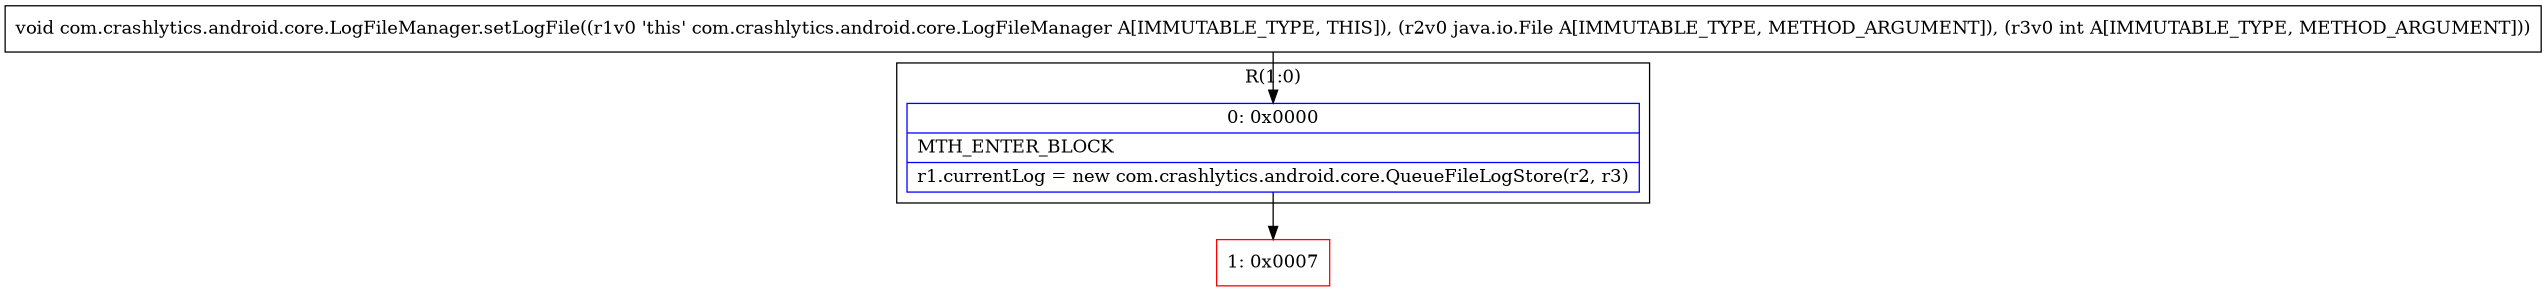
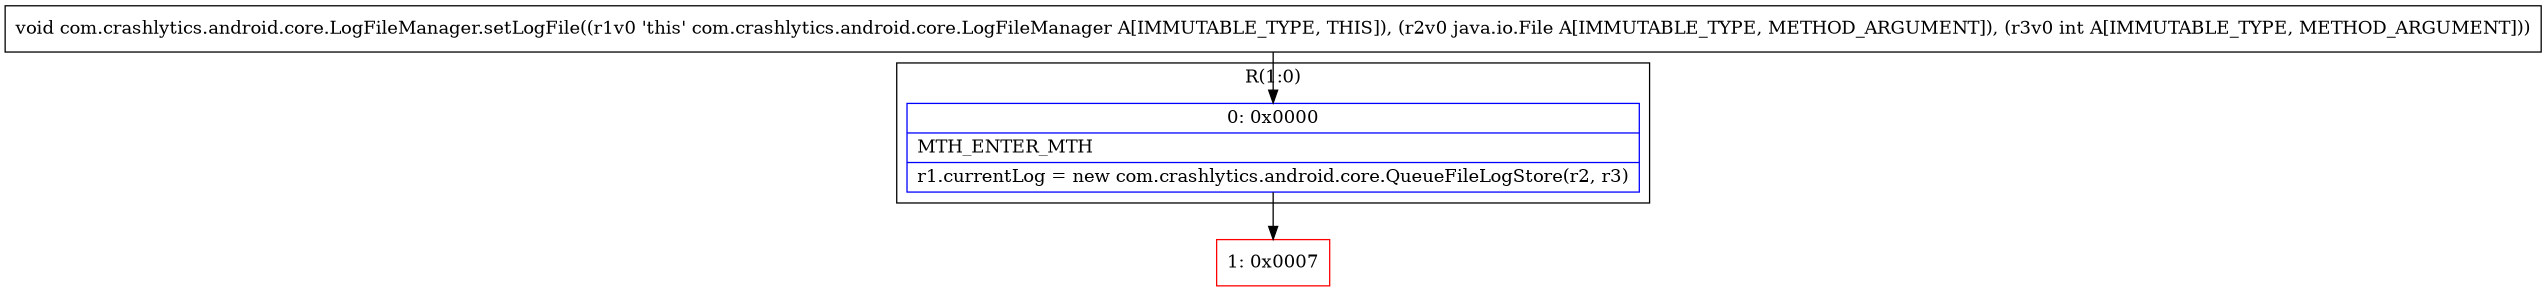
(1016, 147) -> (1005, 147)
